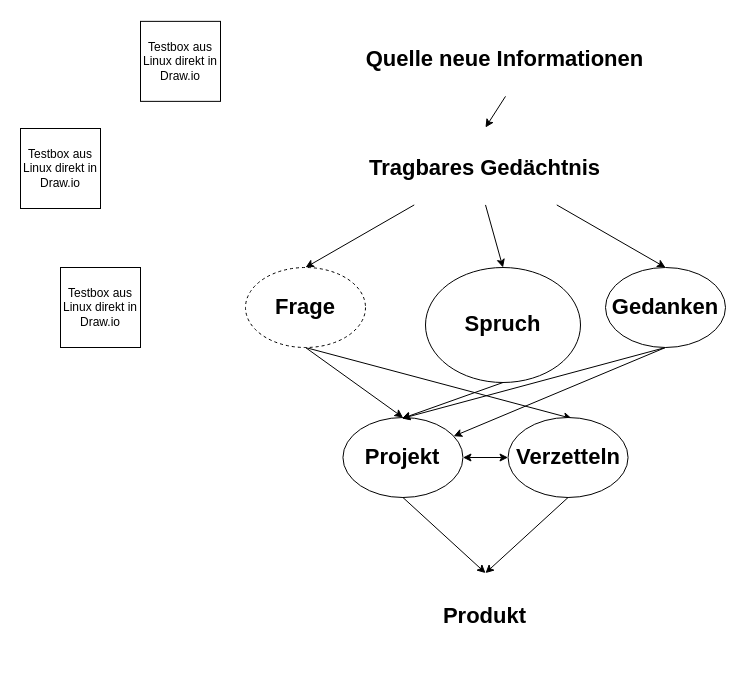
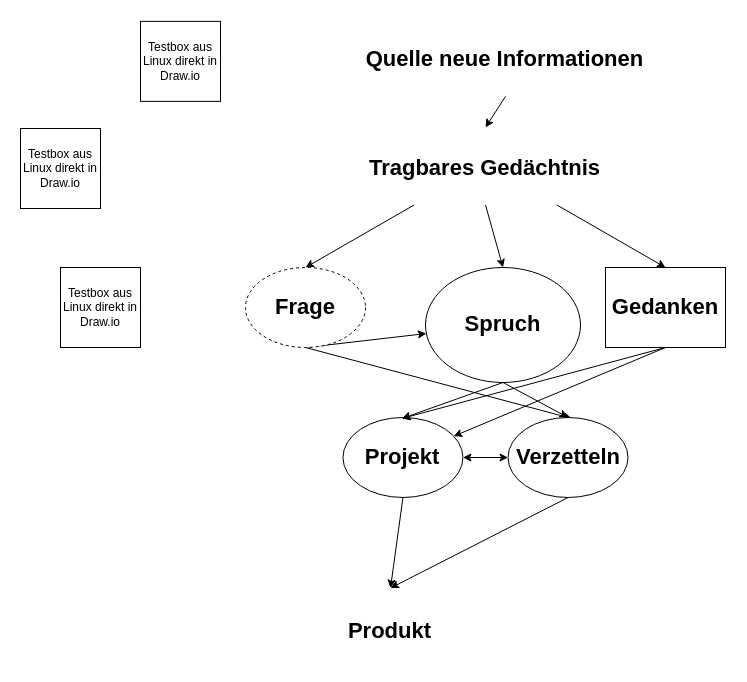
(665, 307) -> (665, 307)
(352, 381) -> (371, 340)
none -> (533, 399)
(486, 617) -> (391, 632)
